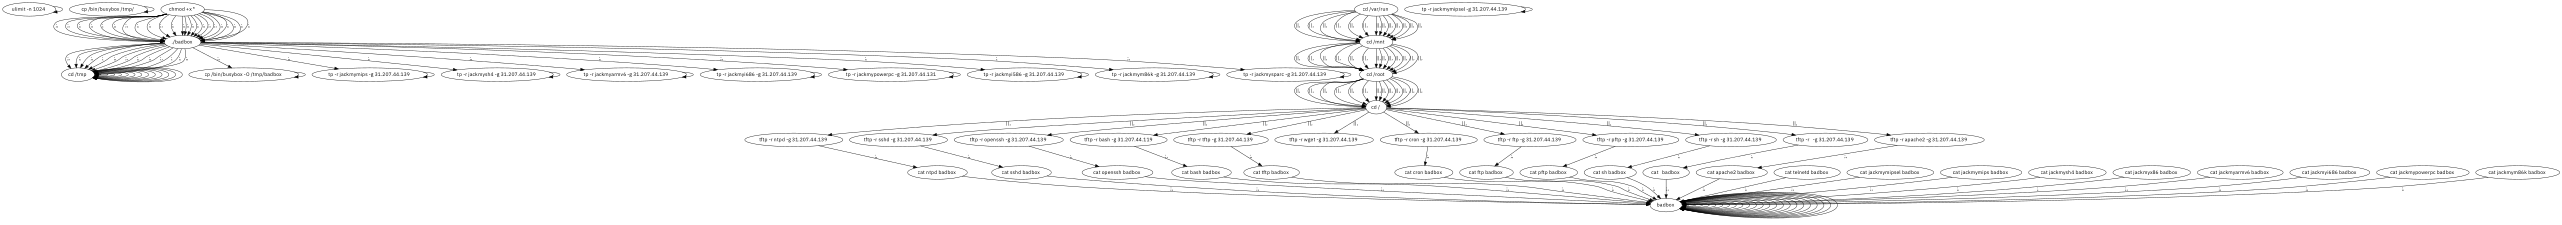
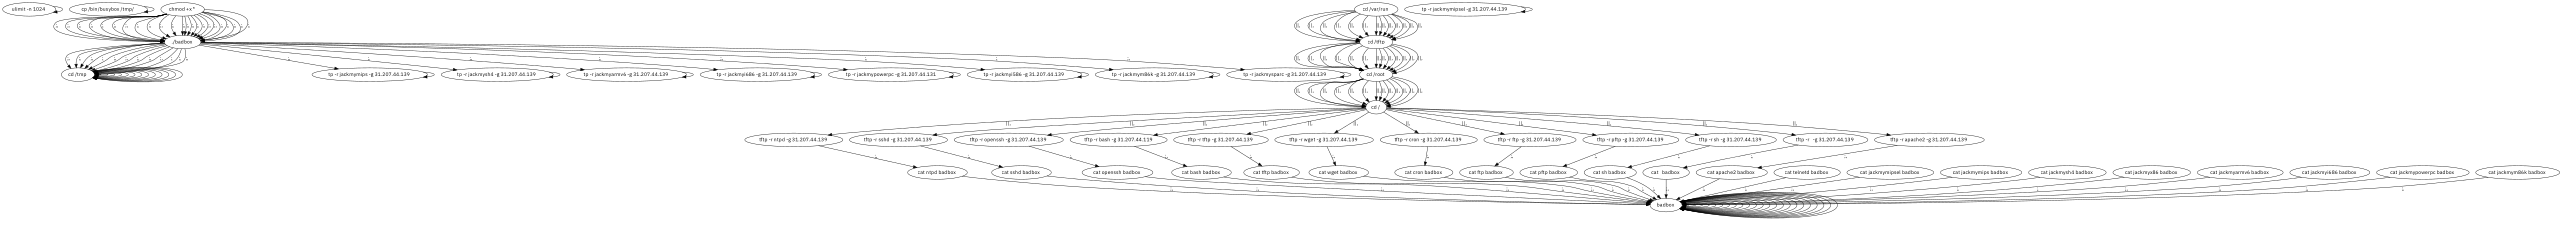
(1376, 42) -> (1376, 42)
(244, 75) -> none
none -> (1339, 172)
